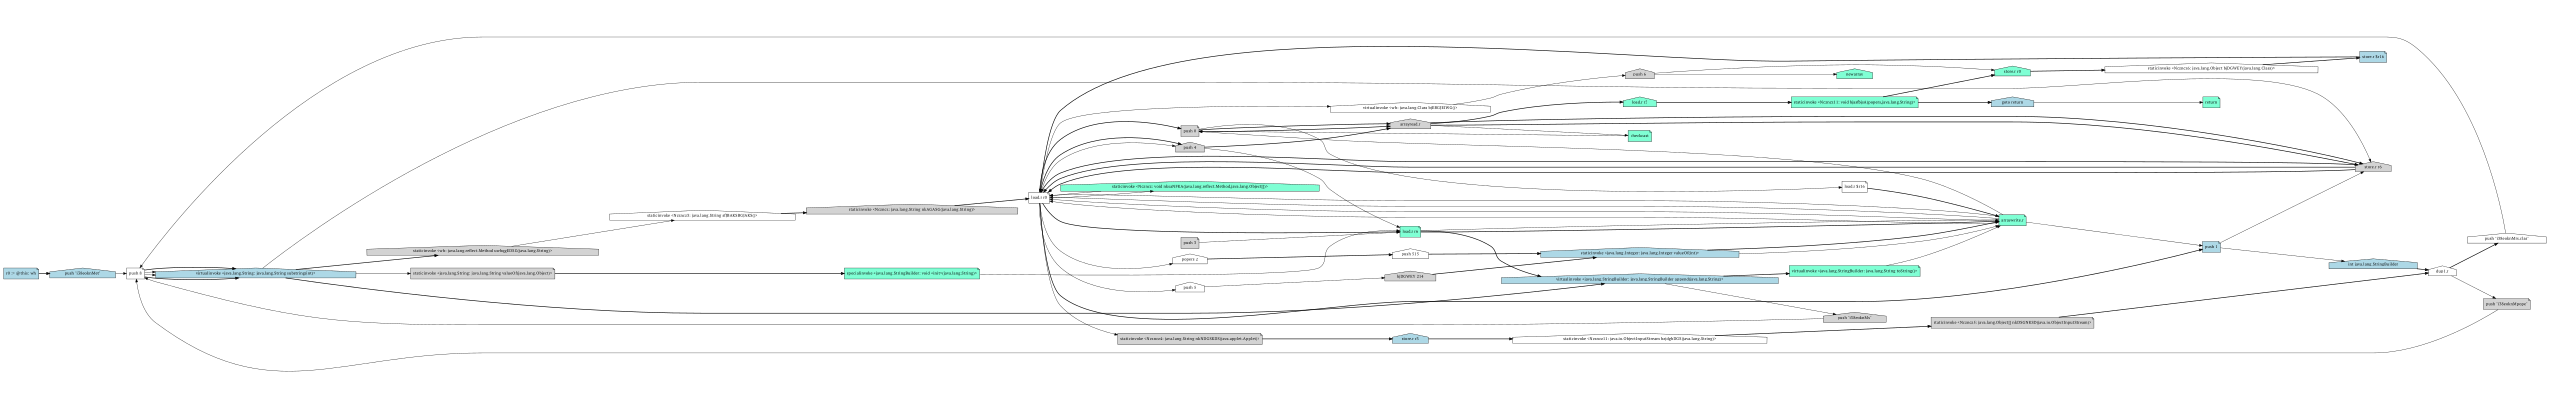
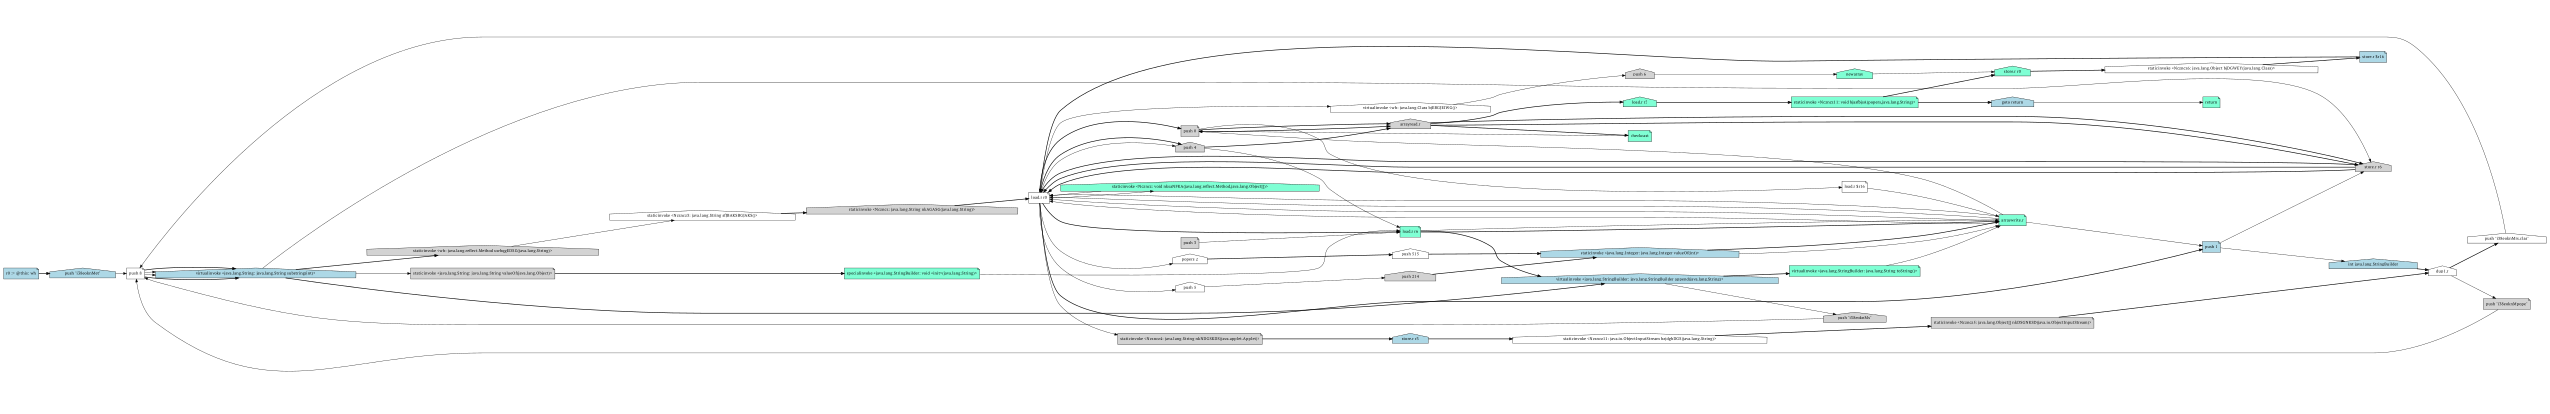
(1823, 65) -> (1932, 73)
(1528, 130) -> (1528, 130)
(1932, 199) -> (1932, 199)
(1410, 277) -> (1410, 277)
